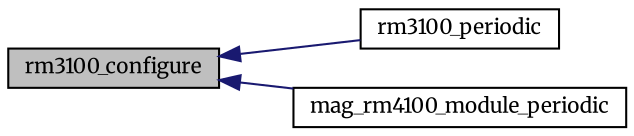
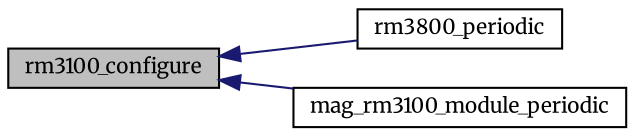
(460, 29) -> (460, 29)
(460, 107) -> (460, 107)
